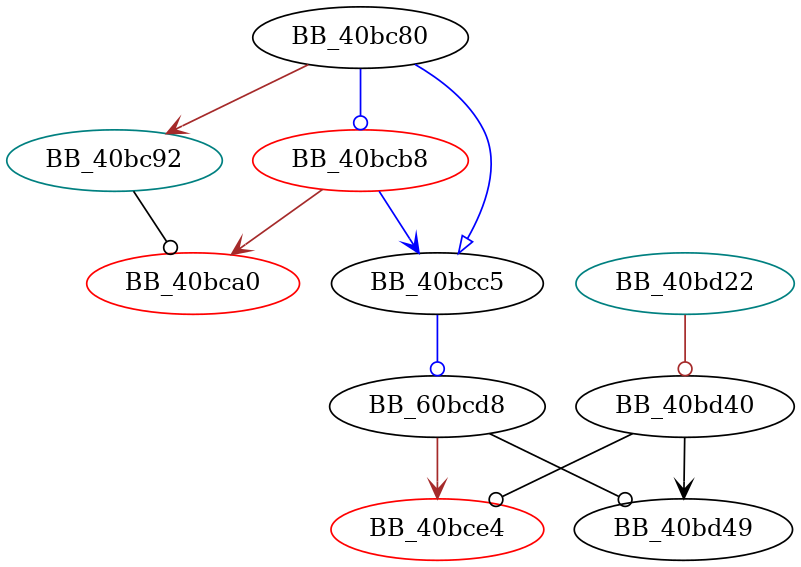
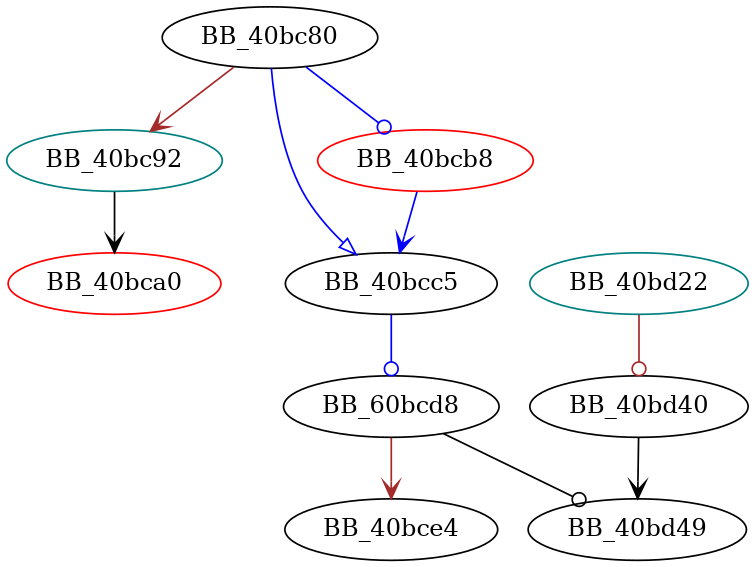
(150, 216) -> (115, 214)
(284, 217) -> none
(574, 462) -> none
(437, 530) -> (391, 530)
